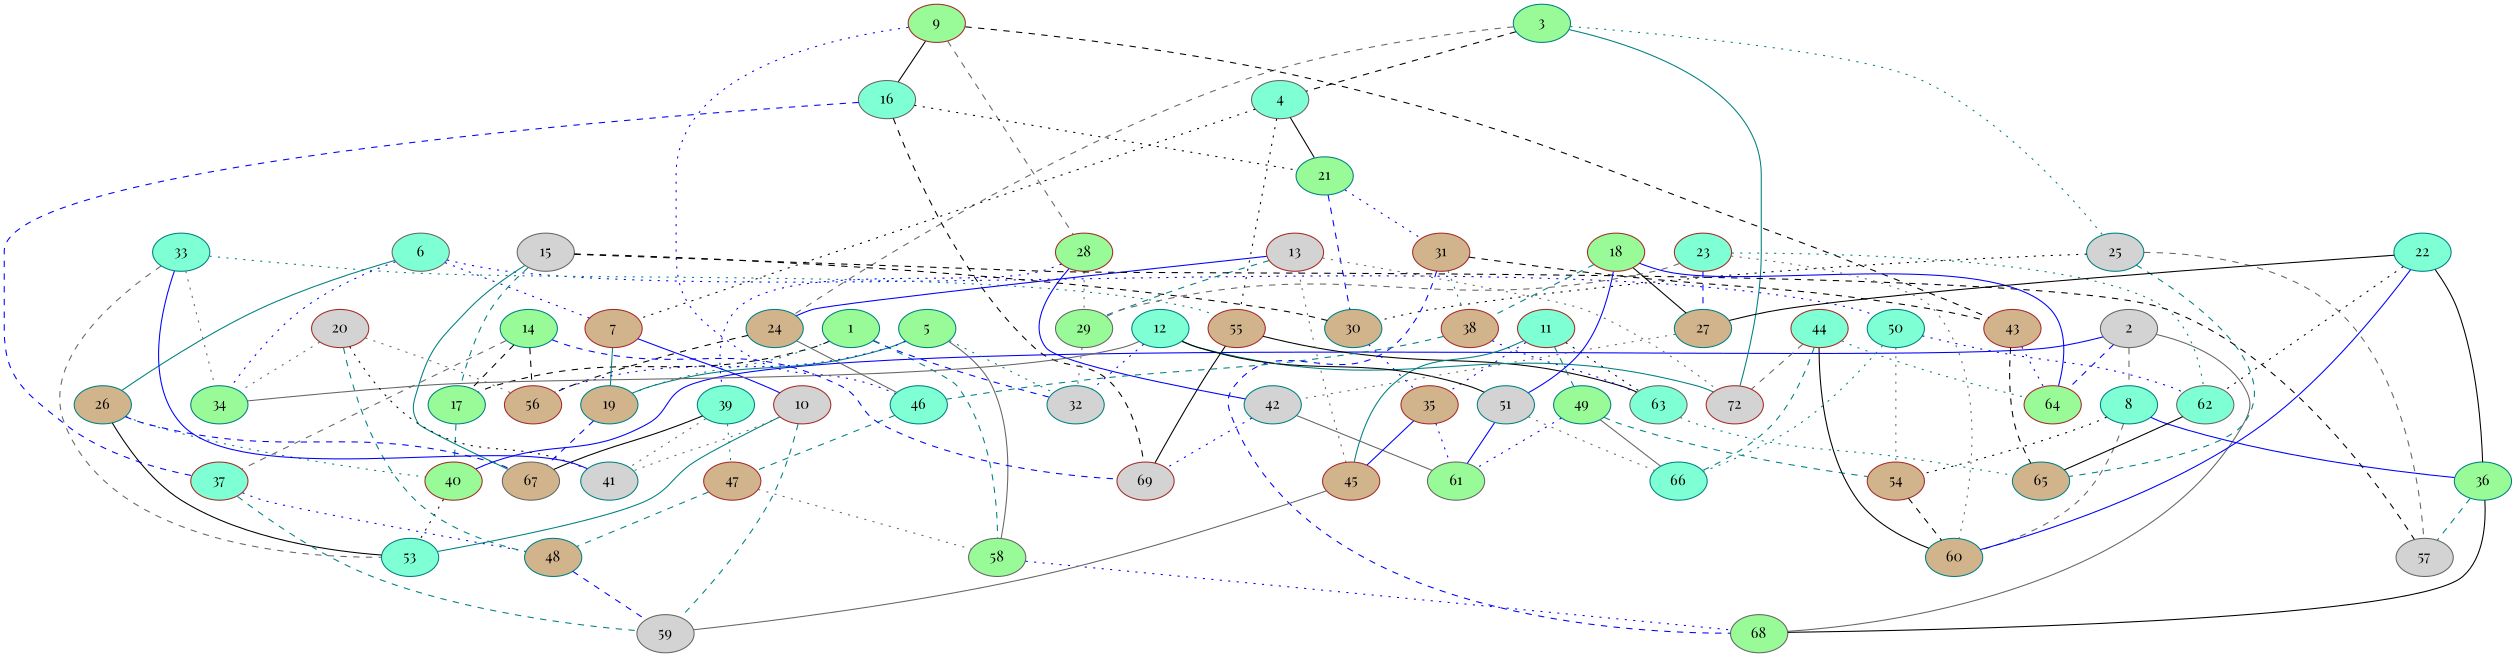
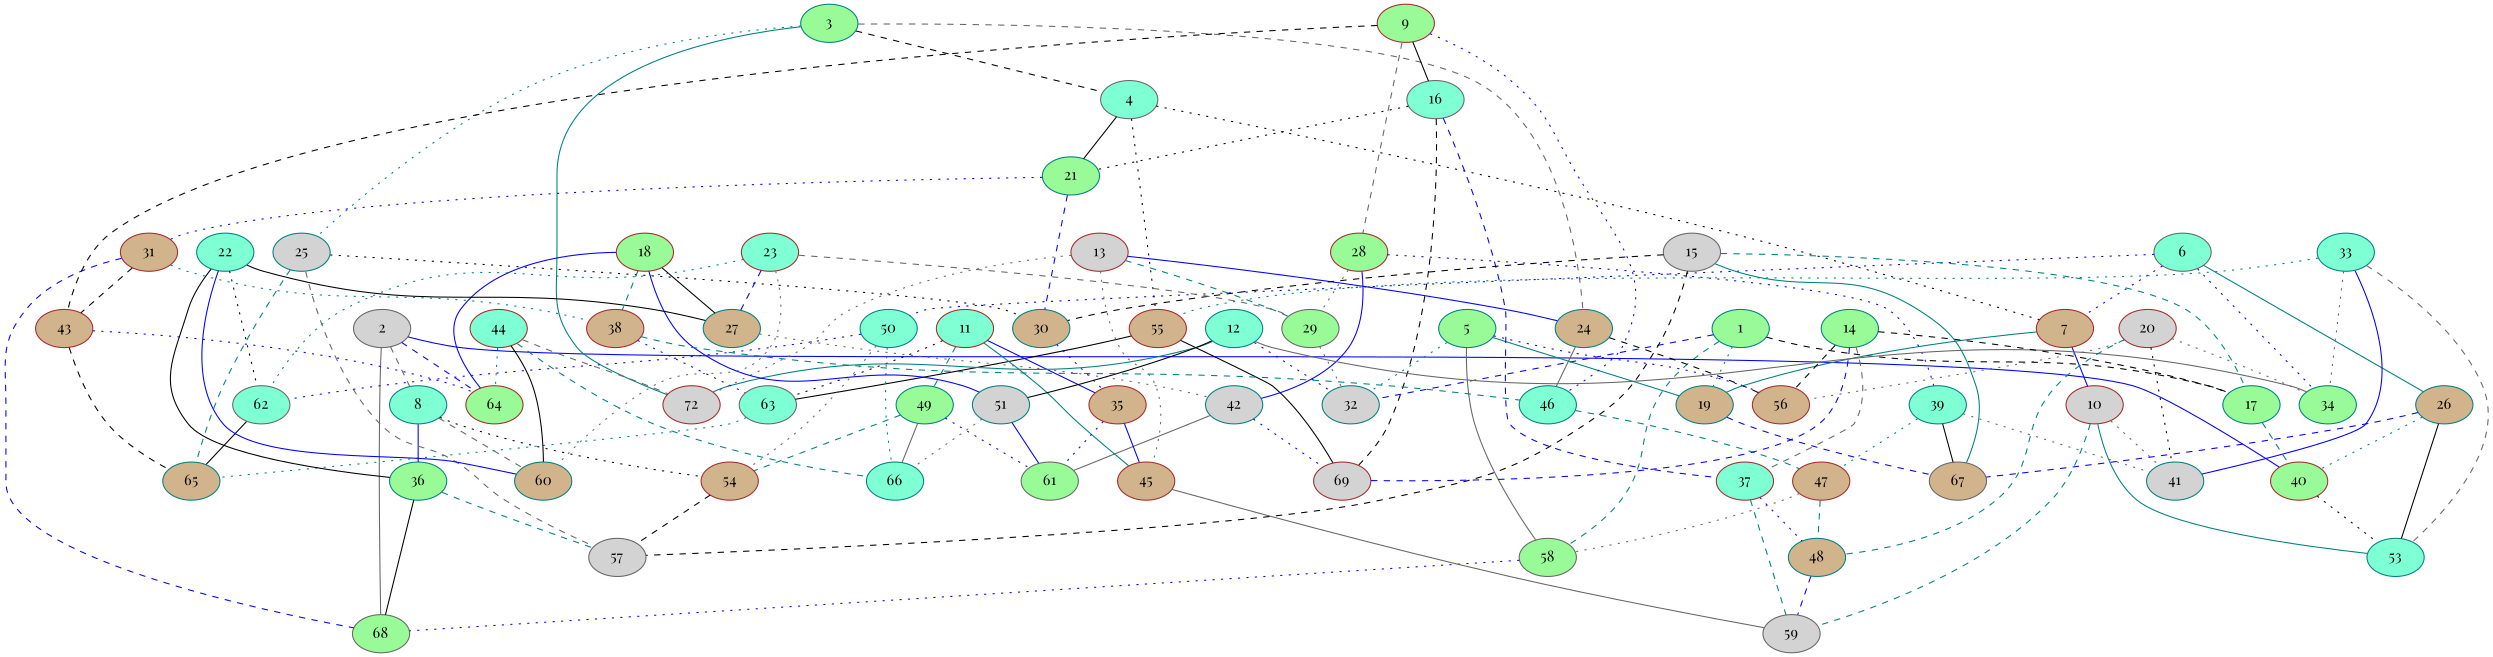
(1472, 376) -> (1041, 367)
(1925, 519) -> (674, 519)
